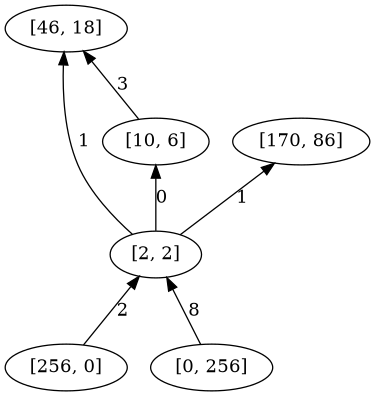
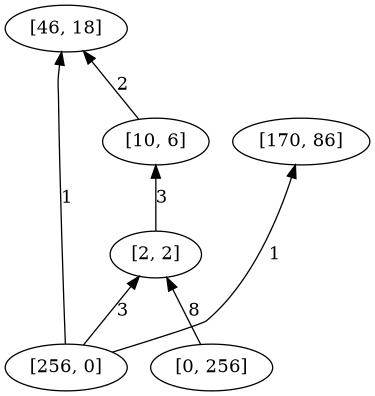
(123, 85) -> (123, 85)
(76, 159) -> (61, 205)
(162, 198) -> (162, 198)
(222, 203) -> (231, 296)
(123, 311) -> (123, 311)
